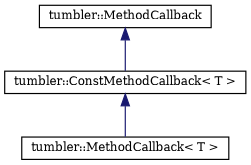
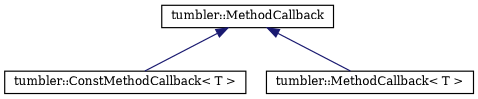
(125, 121) -> (314, 52)
